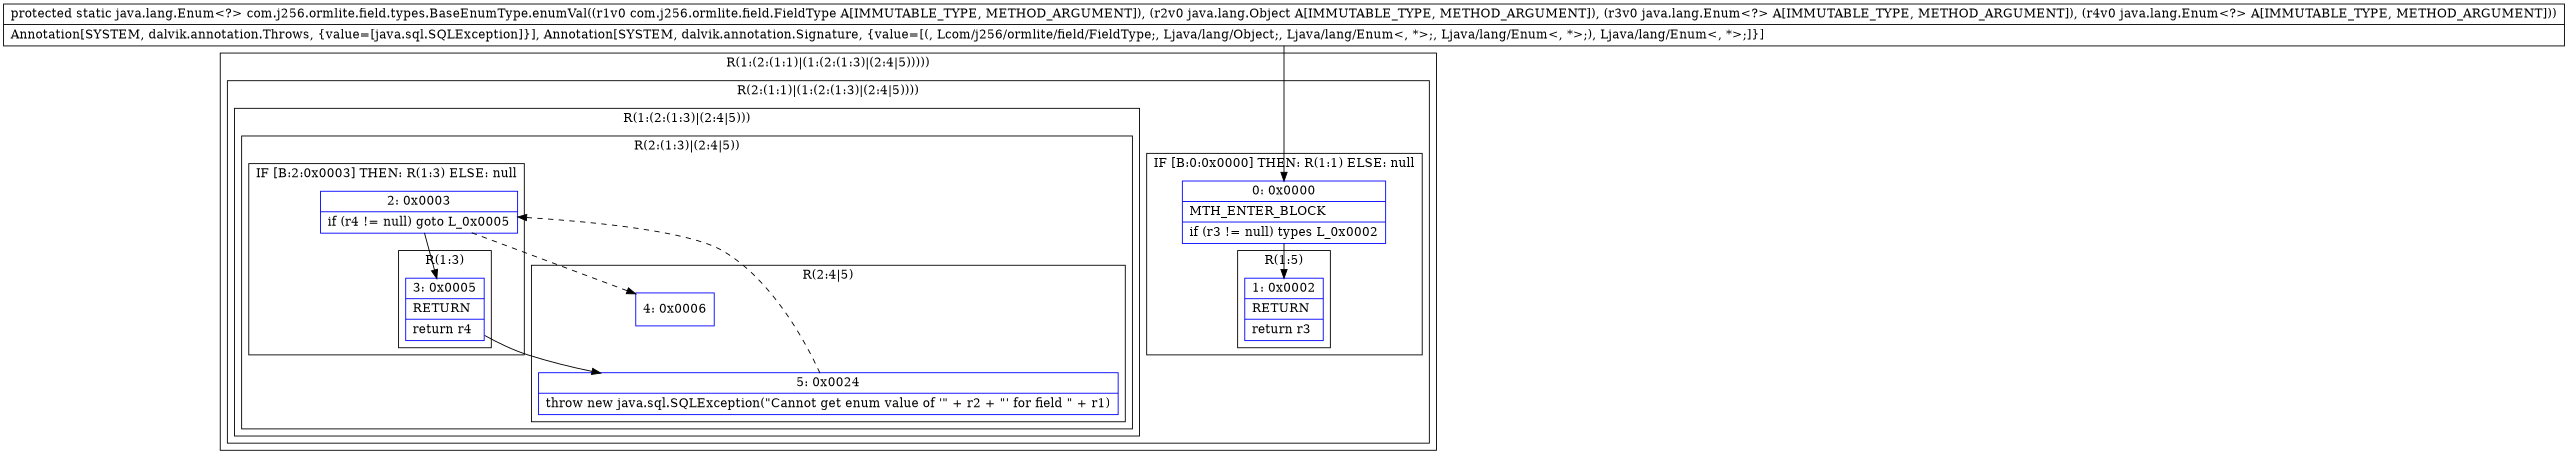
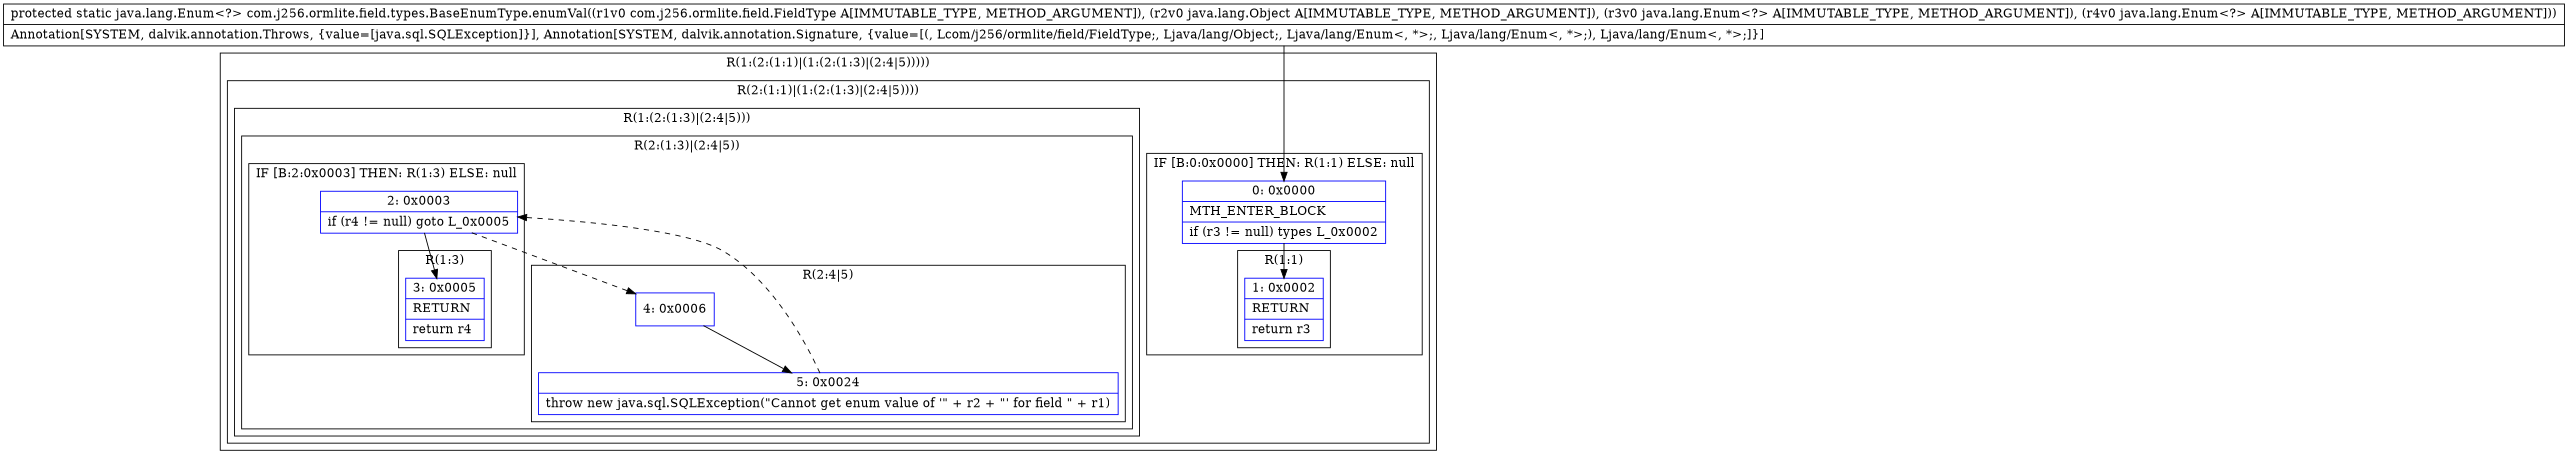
(1284, 261) -> (1284, 261)
(537, 358) -> (743, 347)
